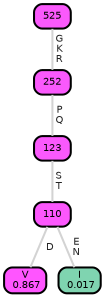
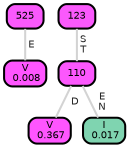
none -> (25, 74)
(52, 82) -> none
(25, 280) -> (50, 131)
